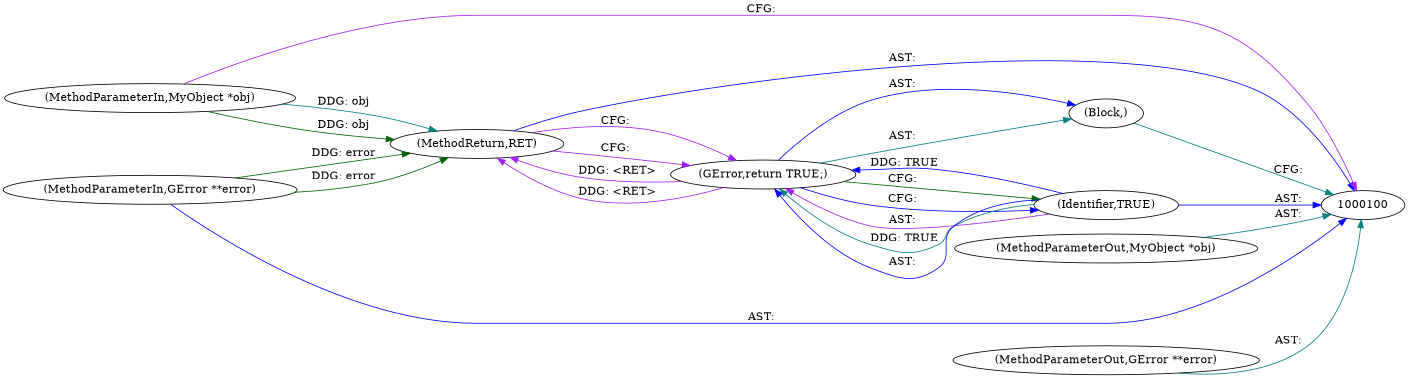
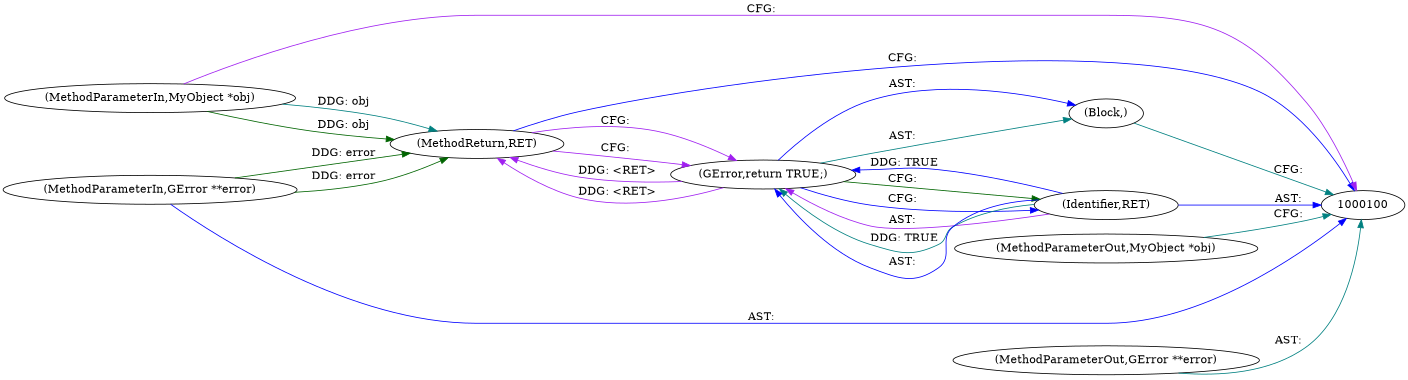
(904, 58) -> (904, 58)
(1106, 205) -> (1106, 205)
(1290, 214) -> (1290, 214)
